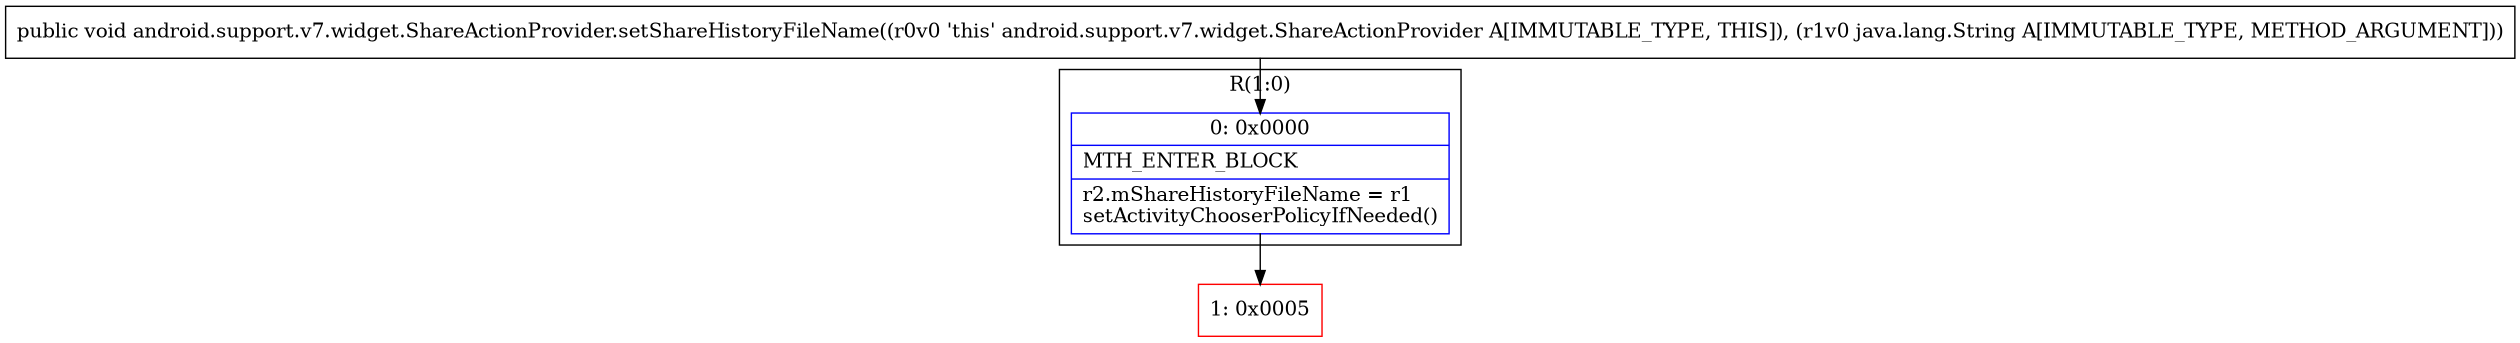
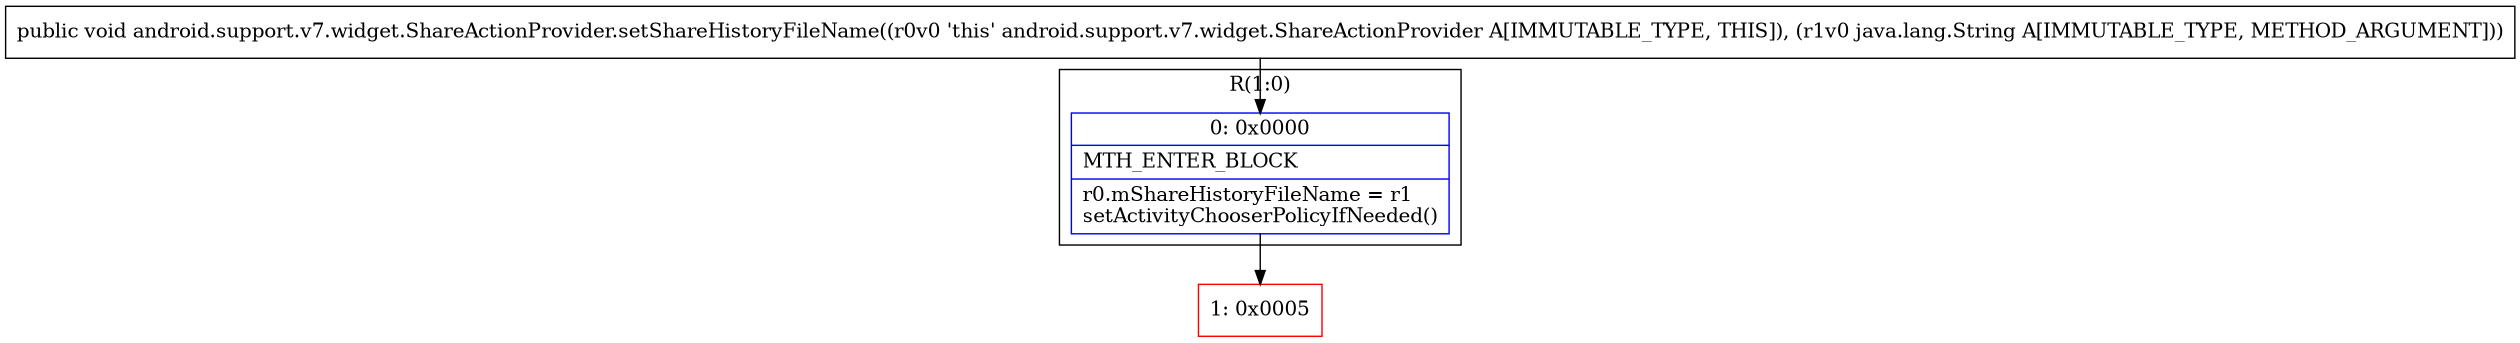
(1248, 195) -> (1248, 195)
